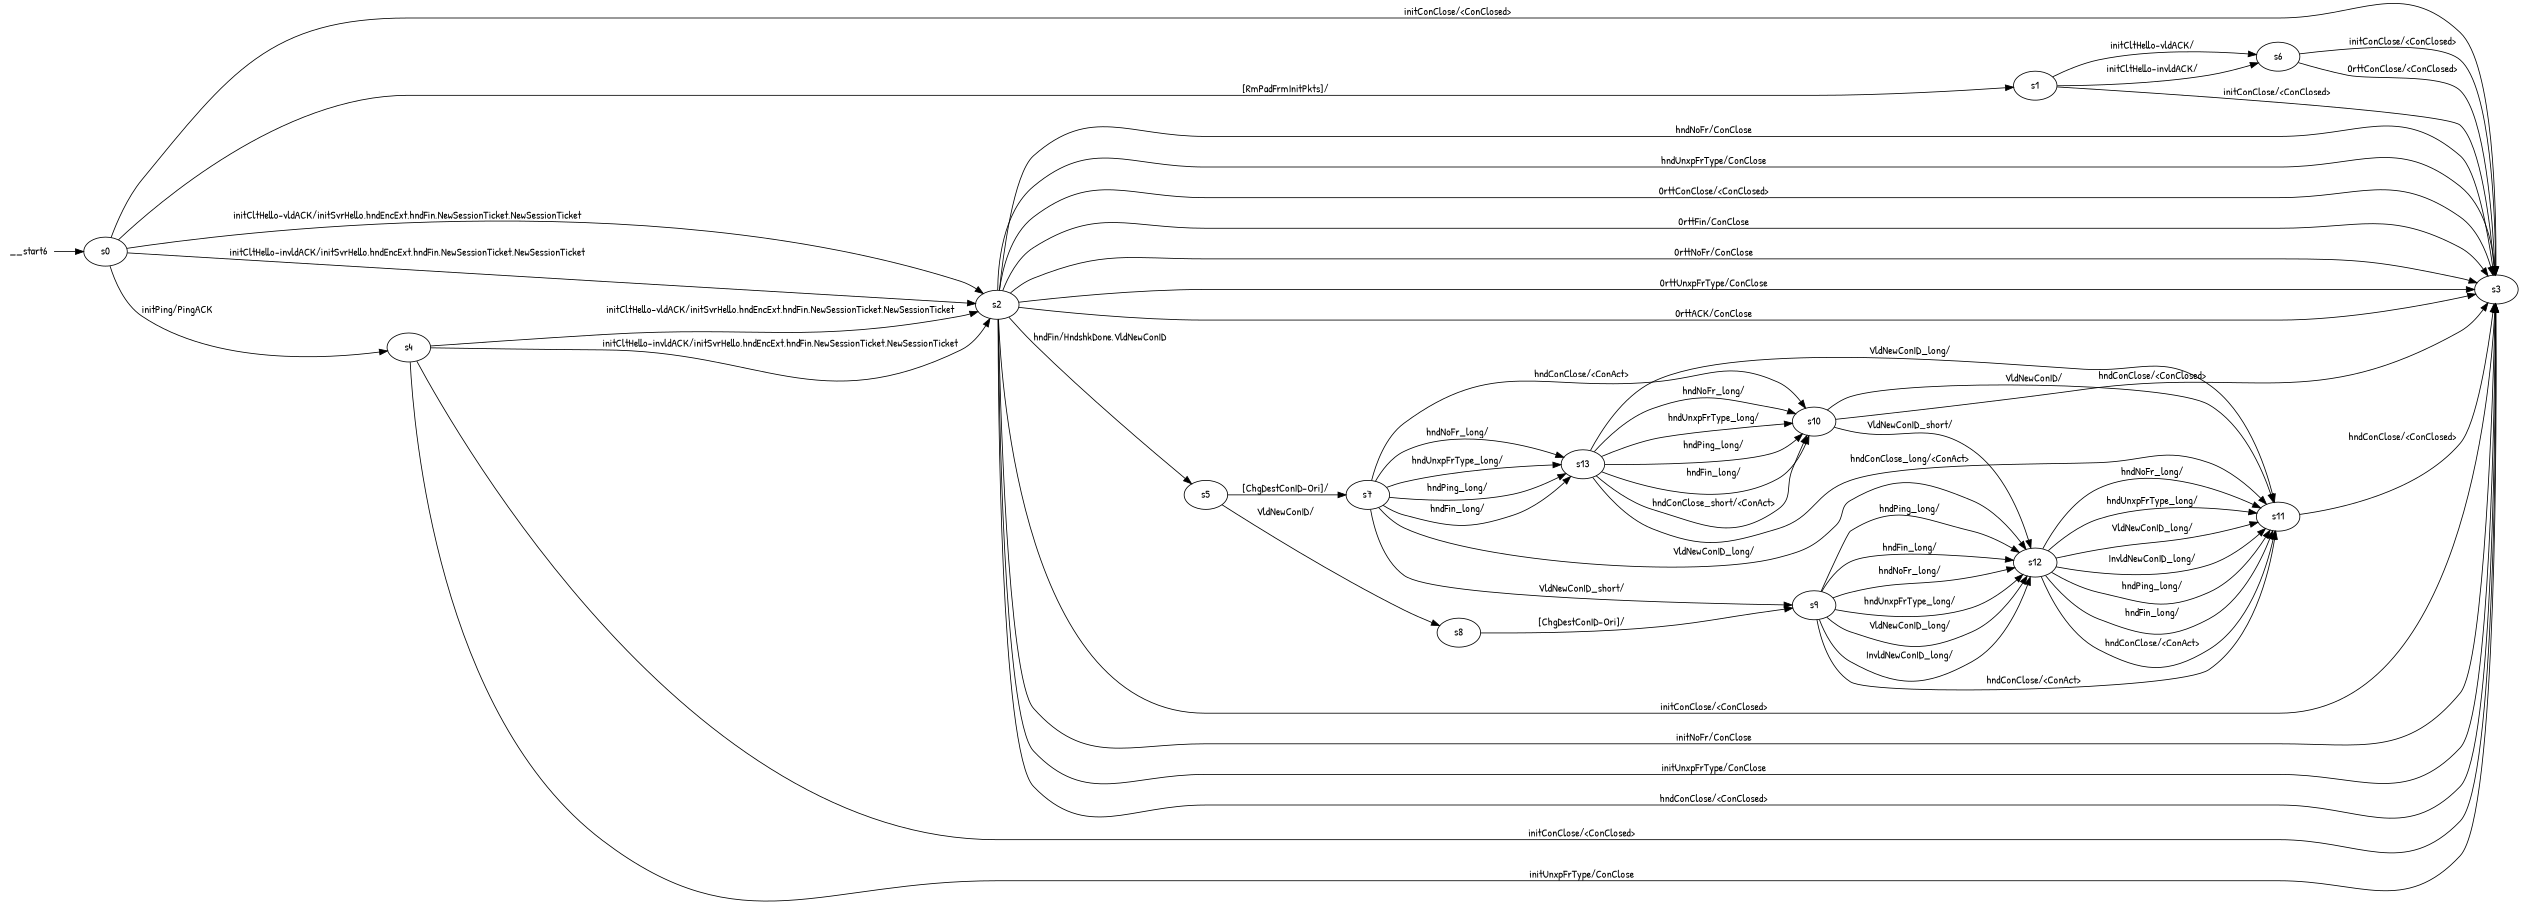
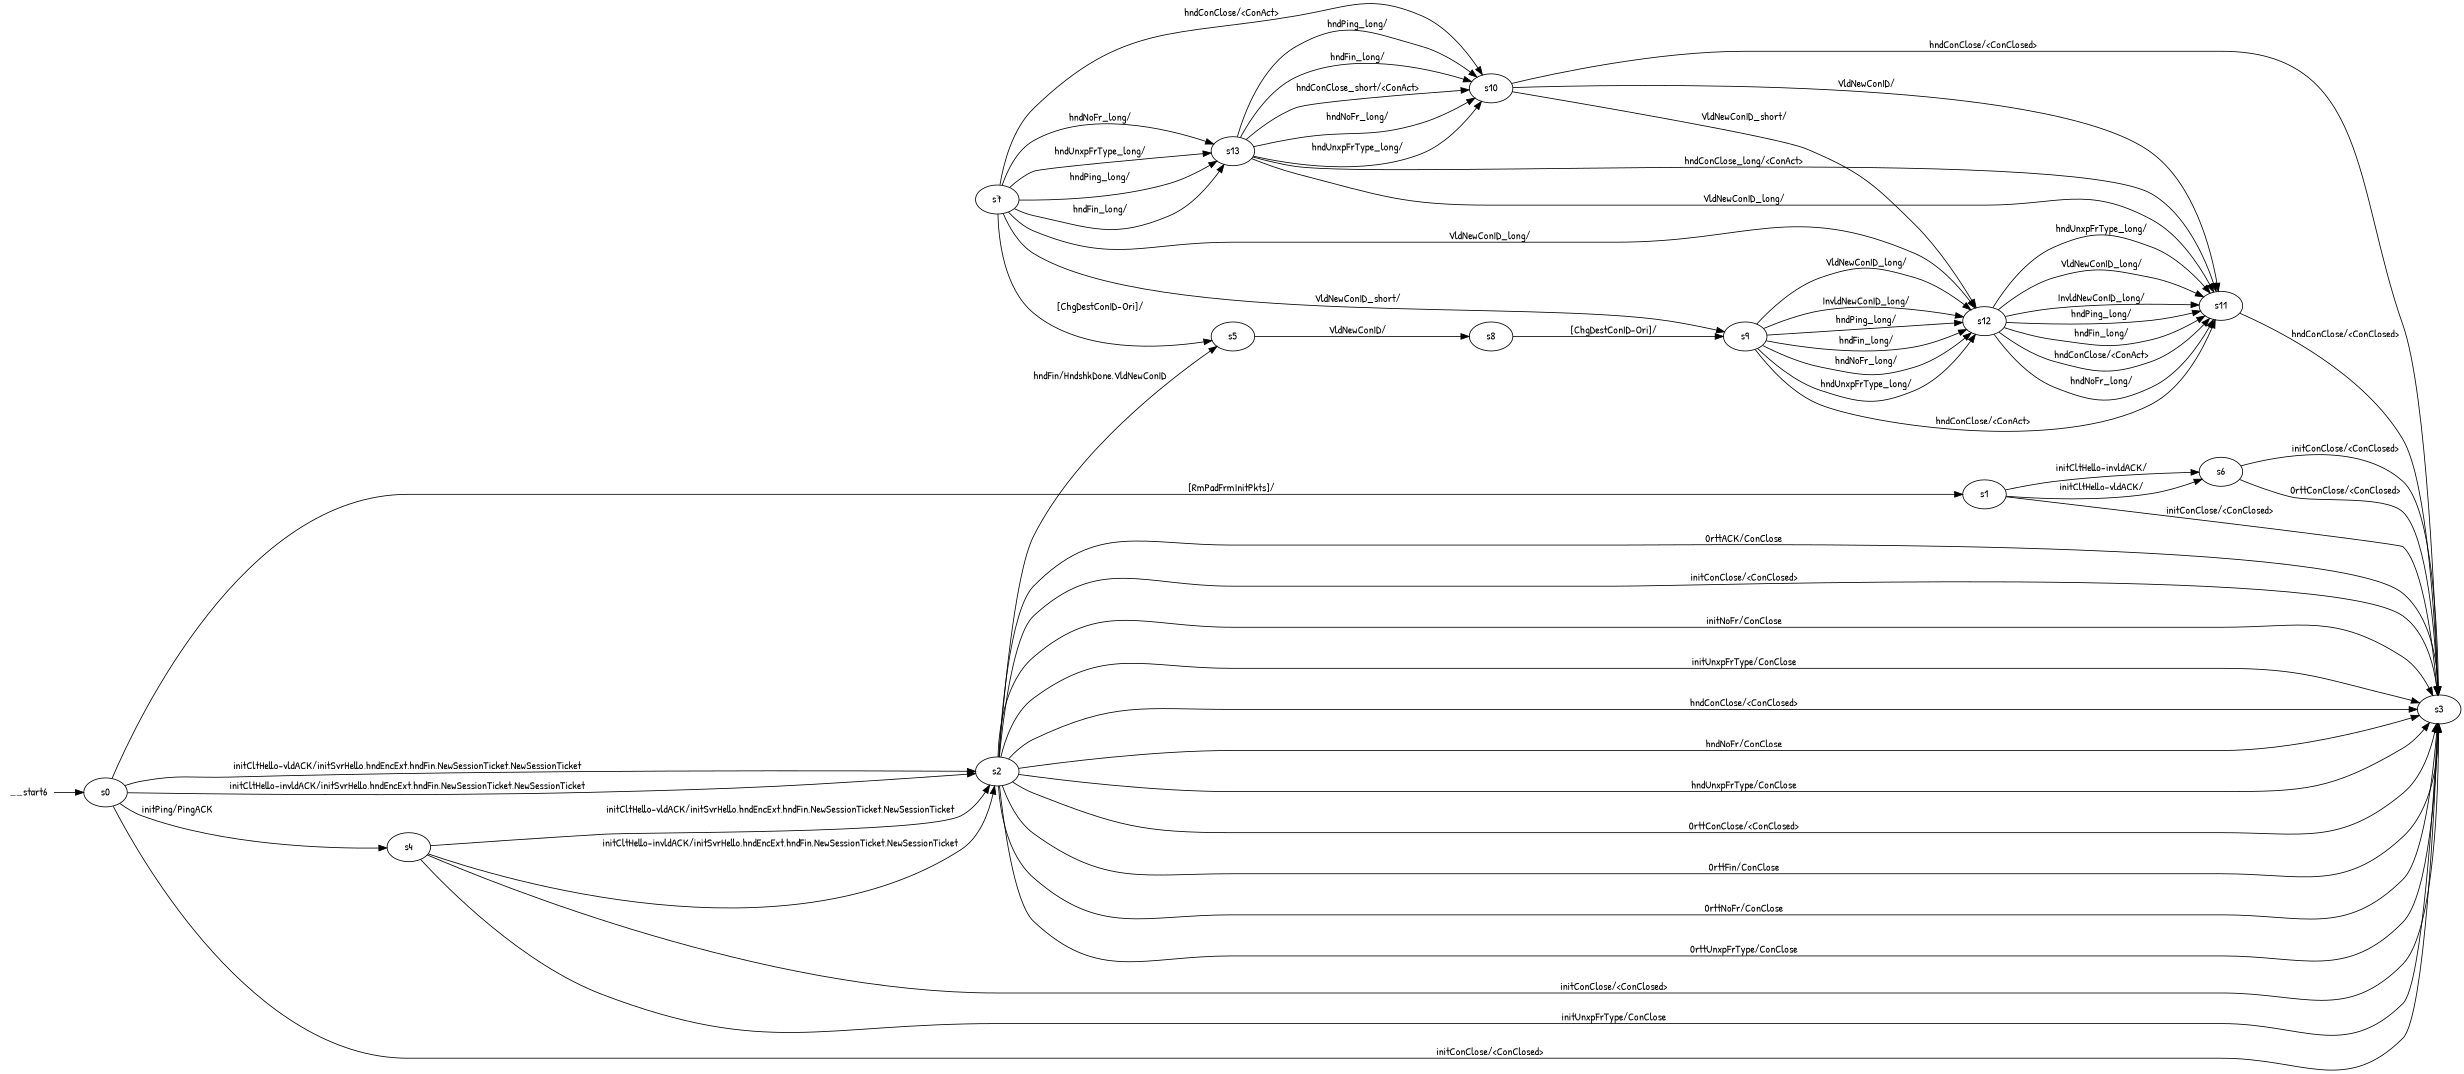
(1283, 495) -> (1063, 331)
